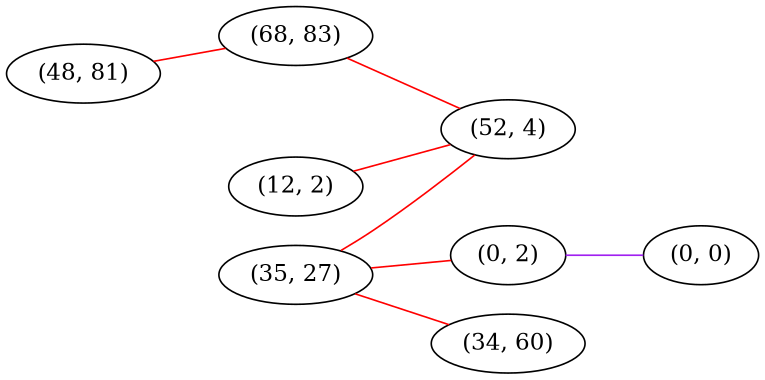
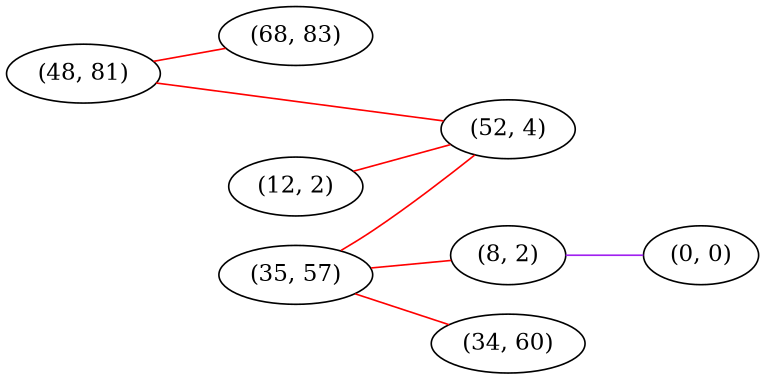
(404, 83) -> (300, 102)
(508, 255) -> (508, 255)
(296, 275) -> (296, 275)
